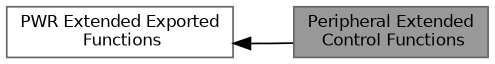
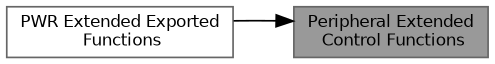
(272, 43) -> (255, 21)
